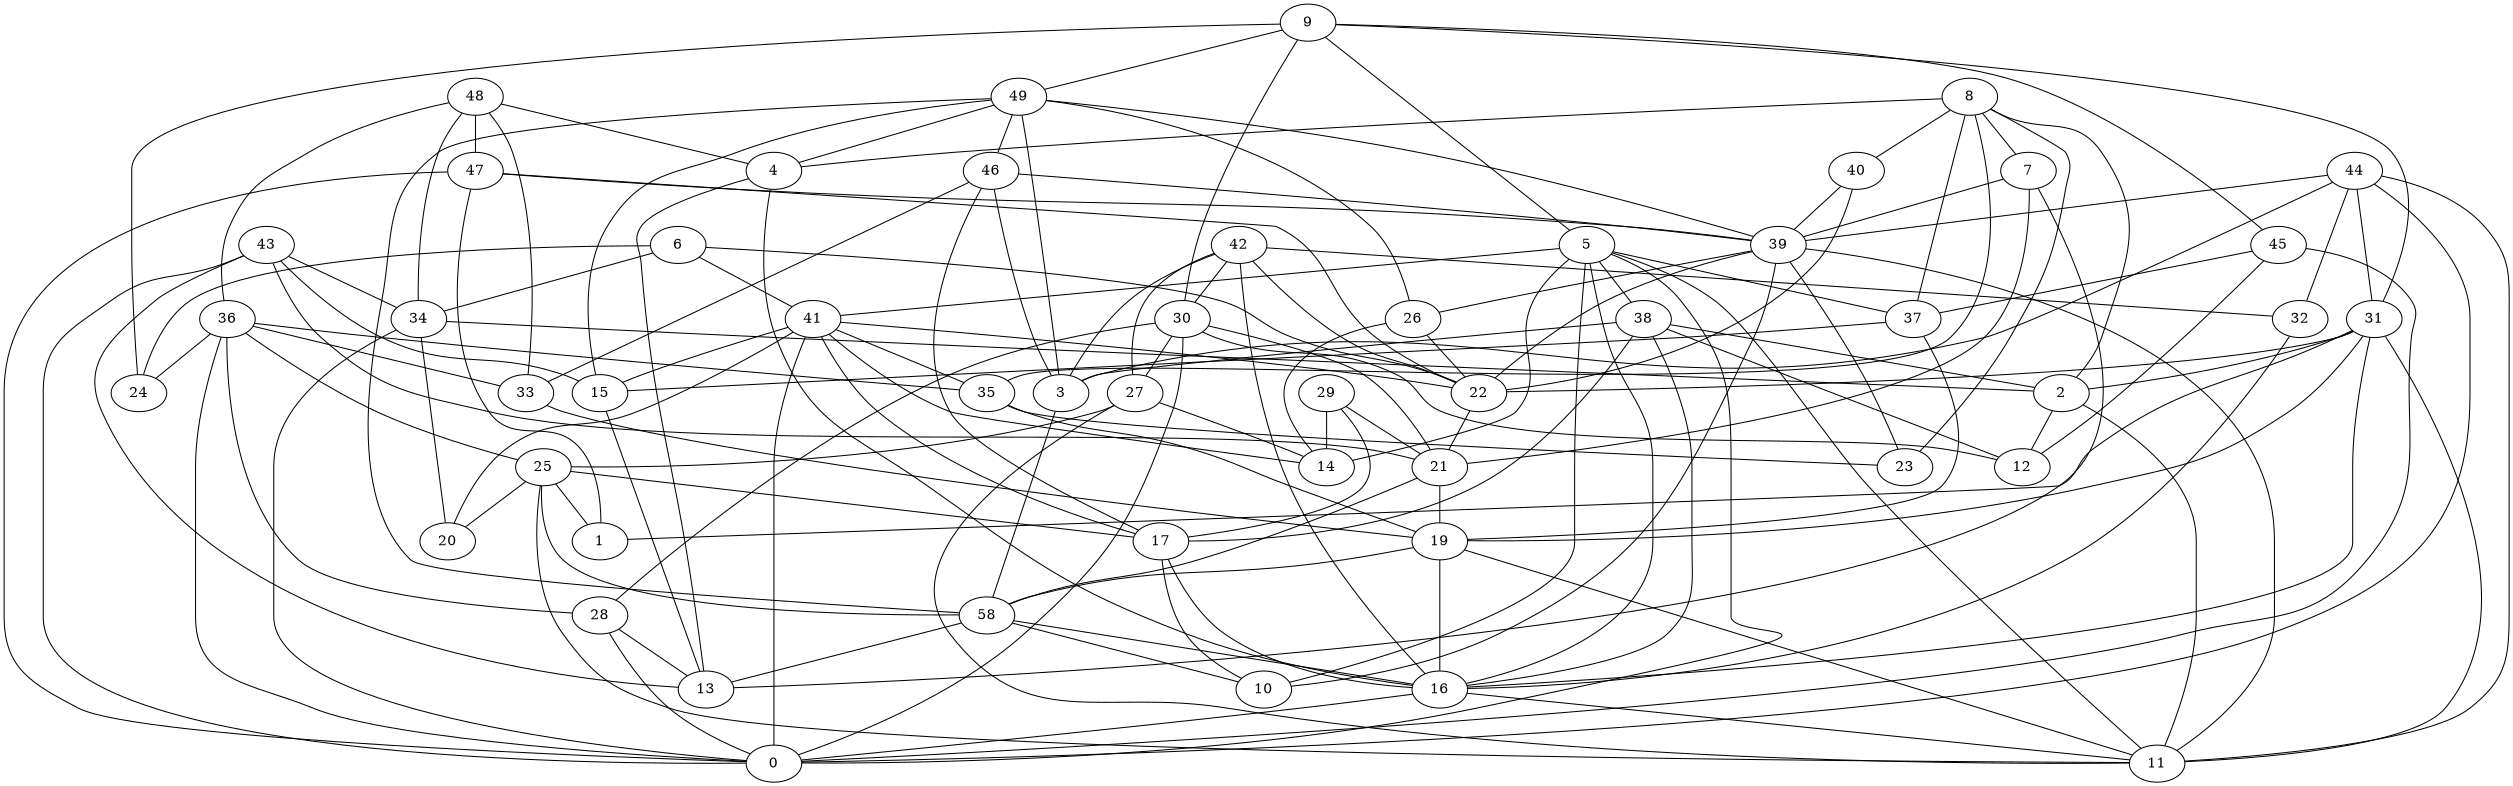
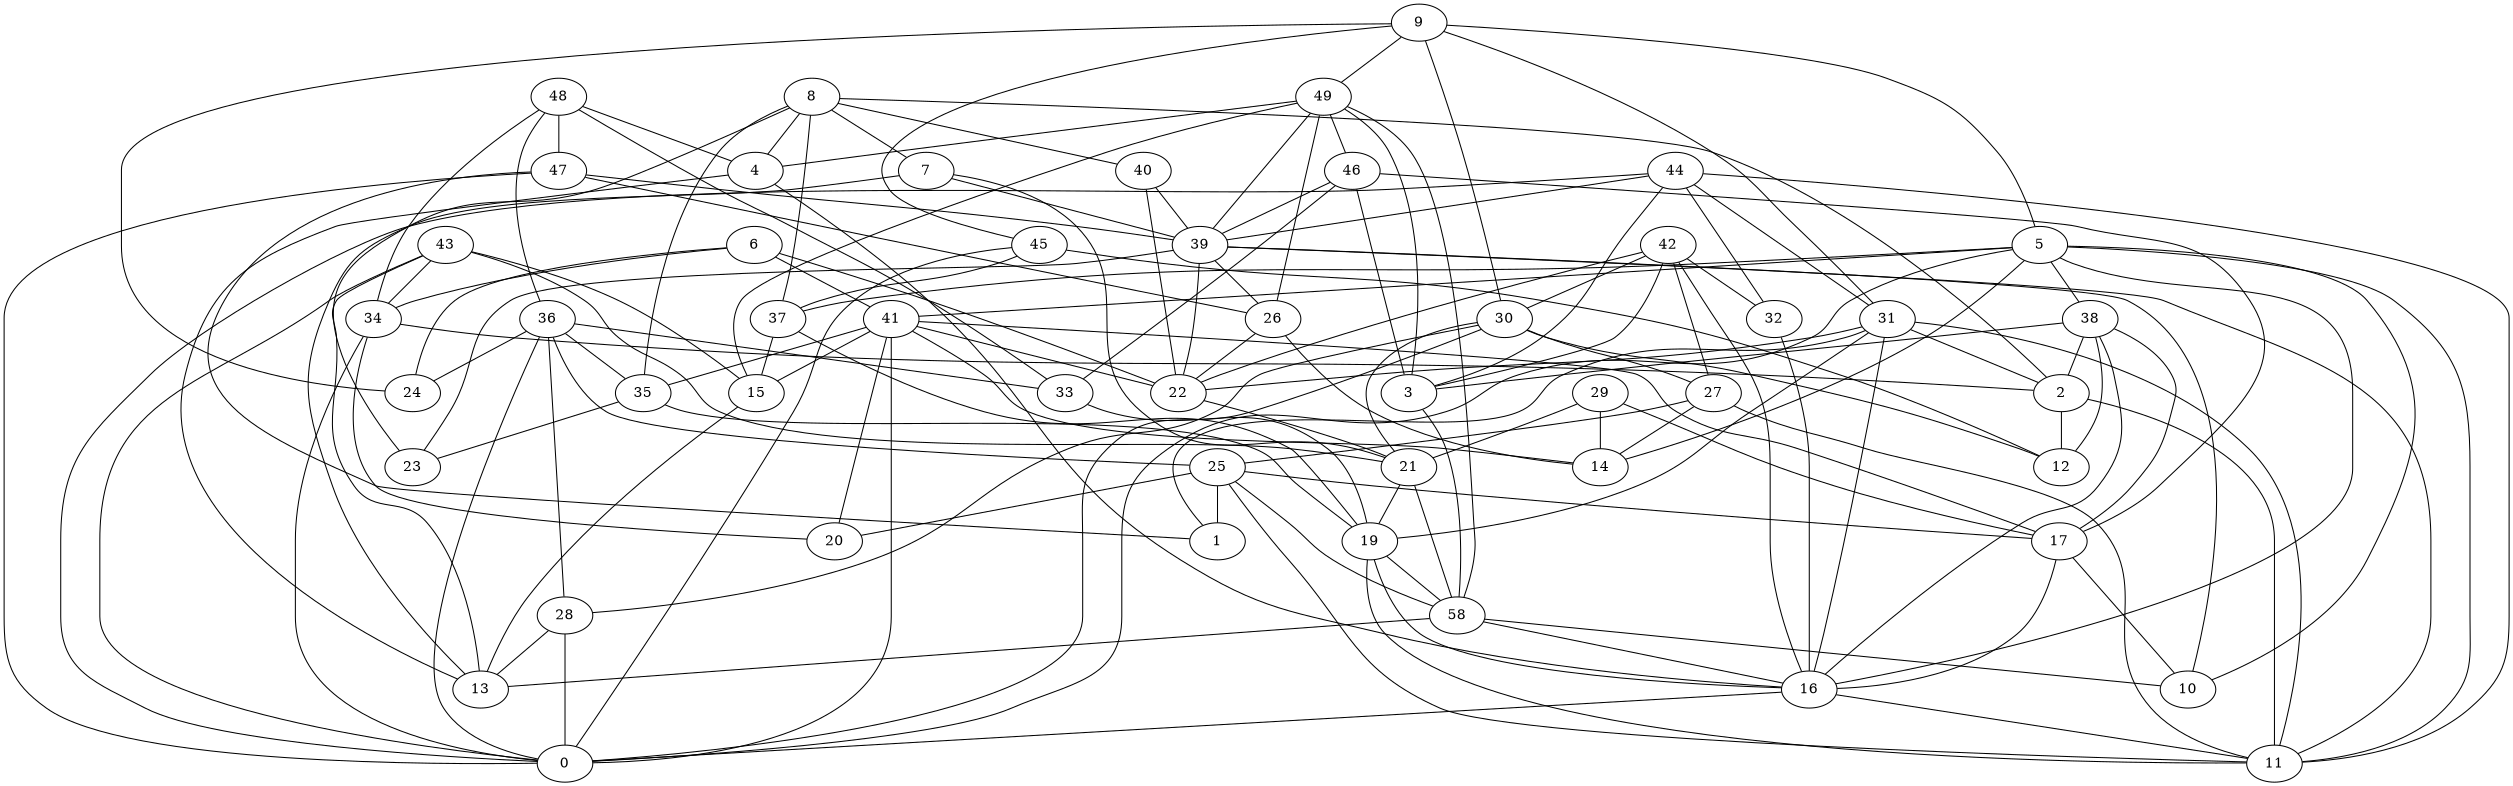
(1011, 208) -> (916, 246)
